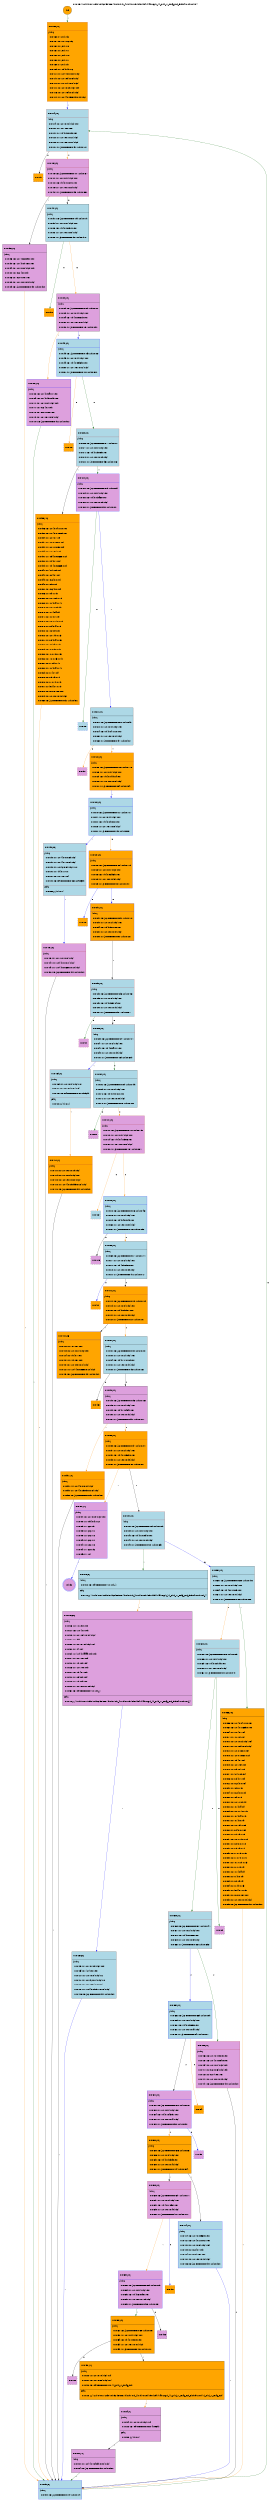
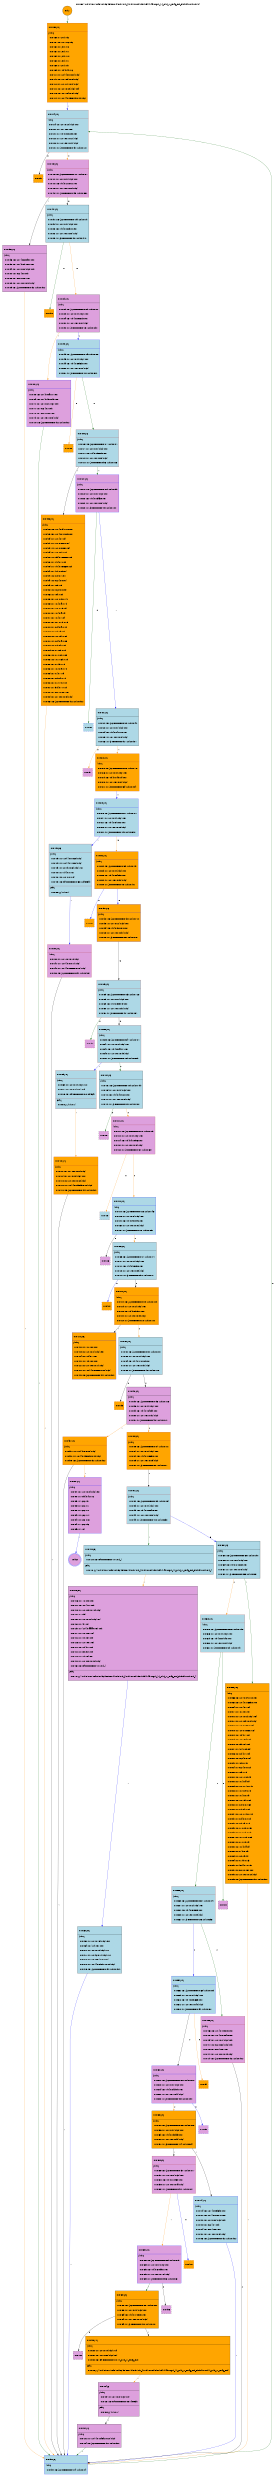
(67, 10) -> (67, 11)
(112, 1485) -> (85, 1470)
